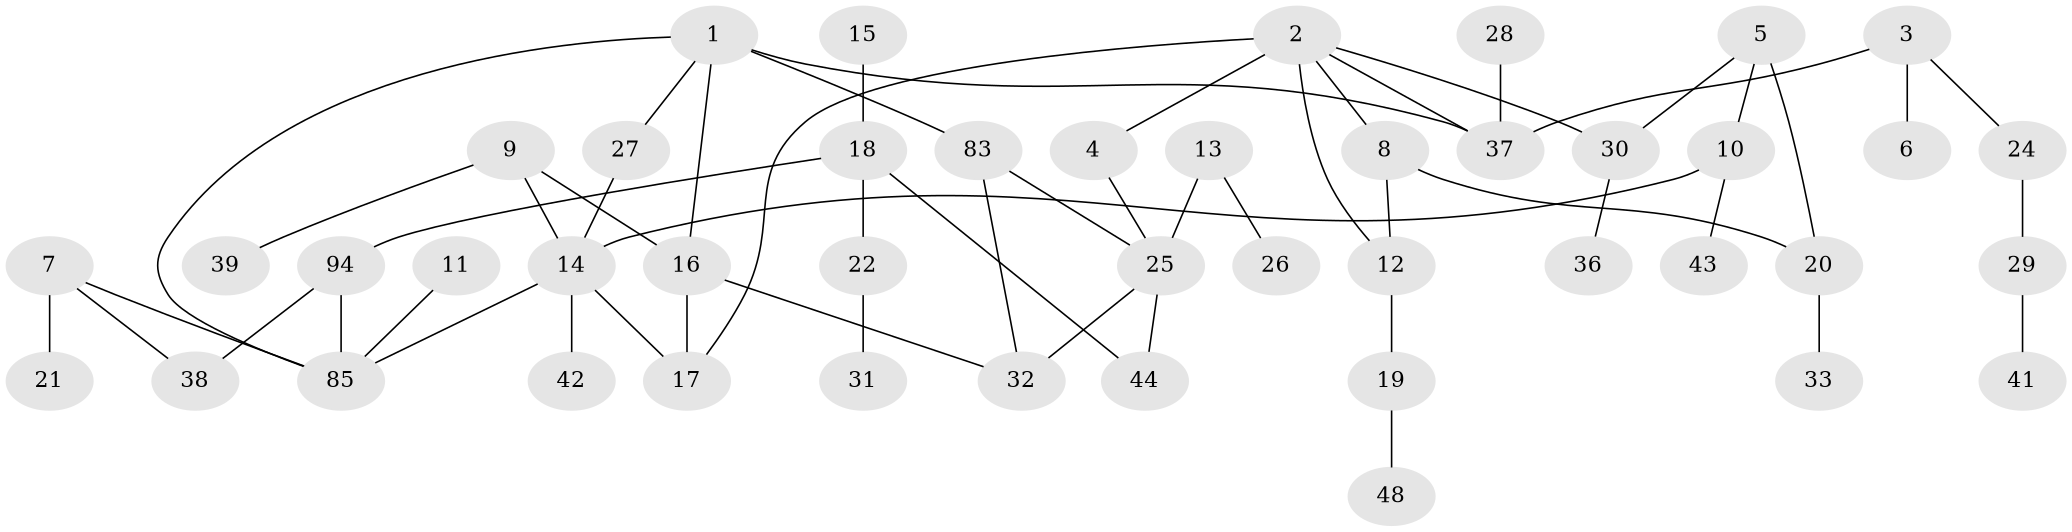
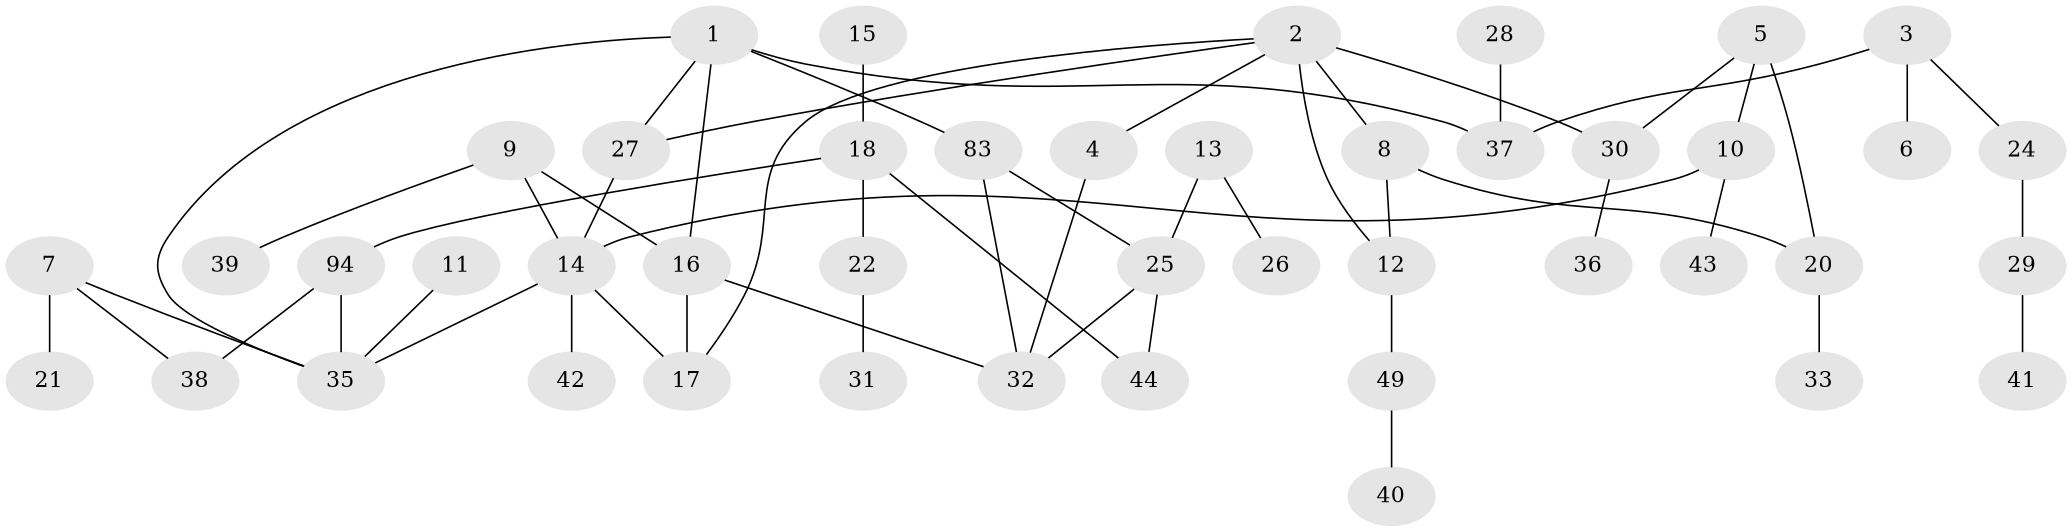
(1399, 93) -> (930, 91)
(1133, 217) -> (1058, 266)
(341, 381) -> (341, 381)
(1392, 381) -> (1392, 381)
(1392, 496) -> (1392, 496)
